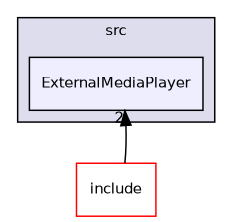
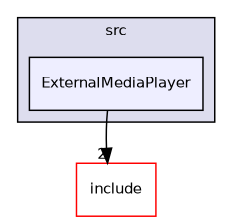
(126, 144) -> (106, 131)
